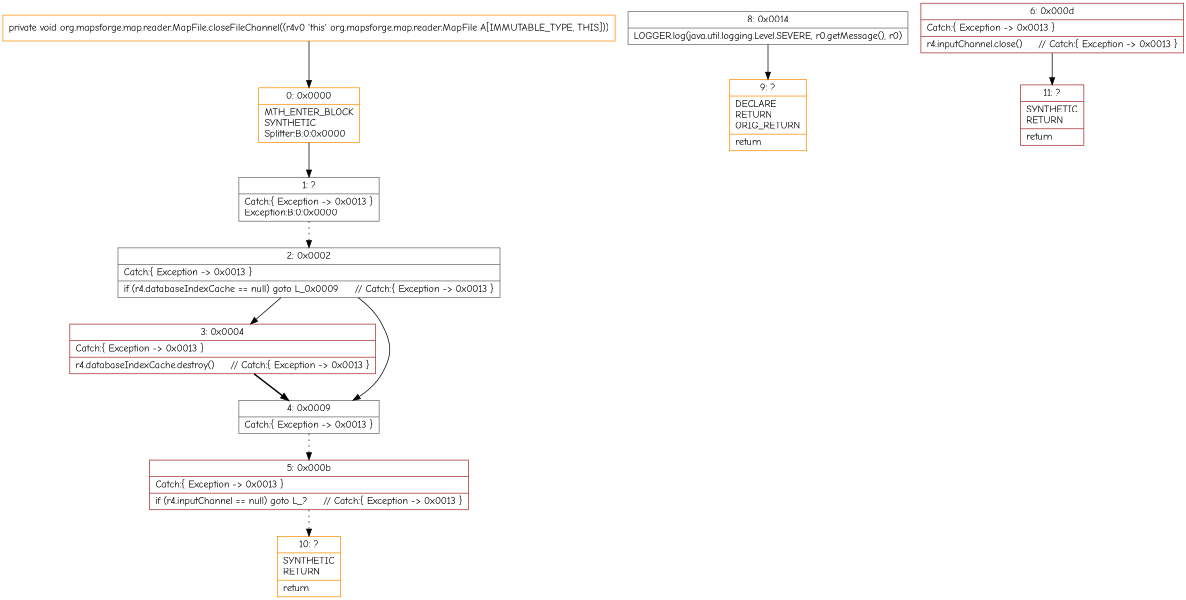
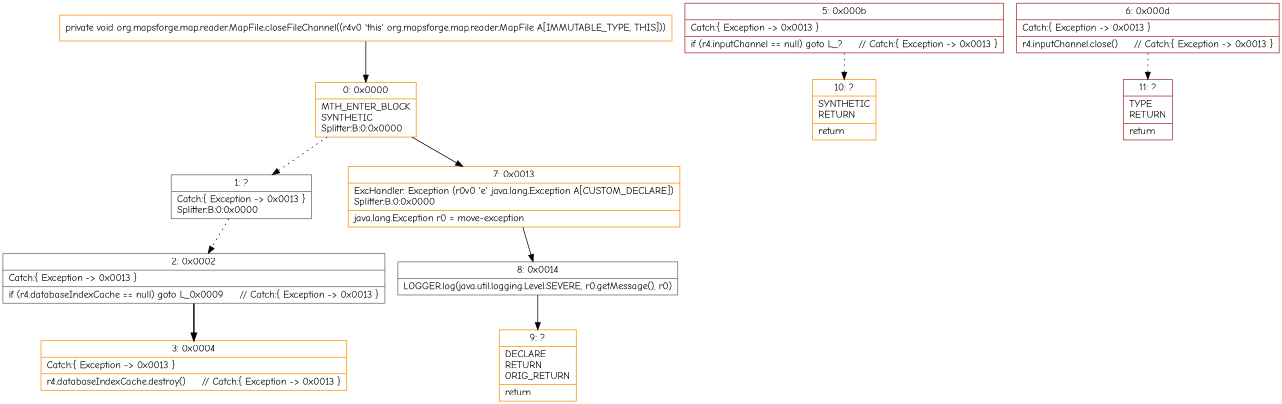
(1052, 65) -> (1148, 63)
(1052, 109) -> (1141, 104)
(309, 156) -> (303, 154)
none -> (514, 197)
(291, 213) -> (218, 210)
(269, 308) -> (194, 318)
(223, 349) -> (194, 365)
(309, 417) -> none
